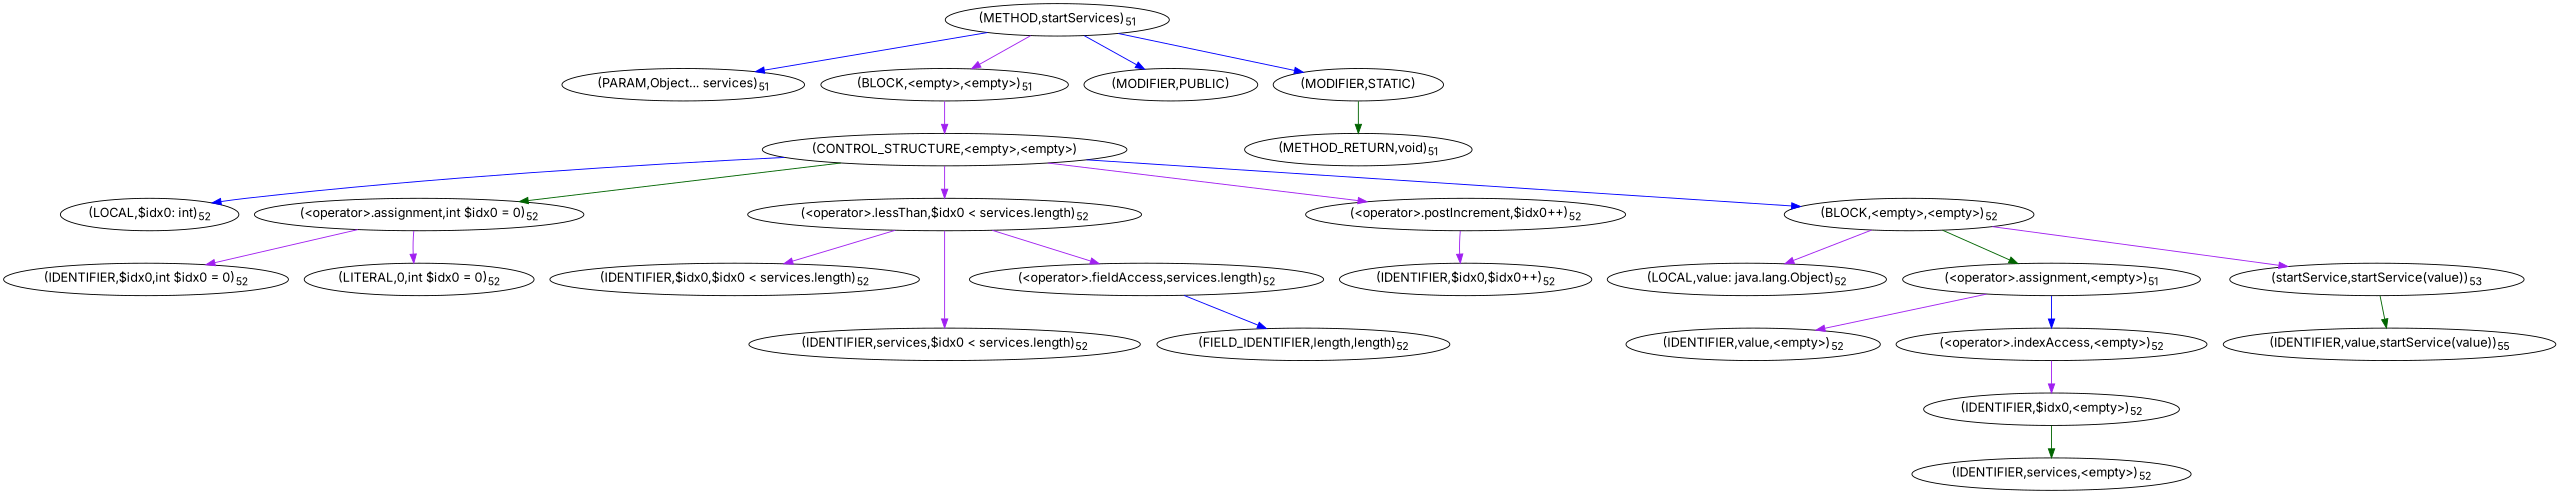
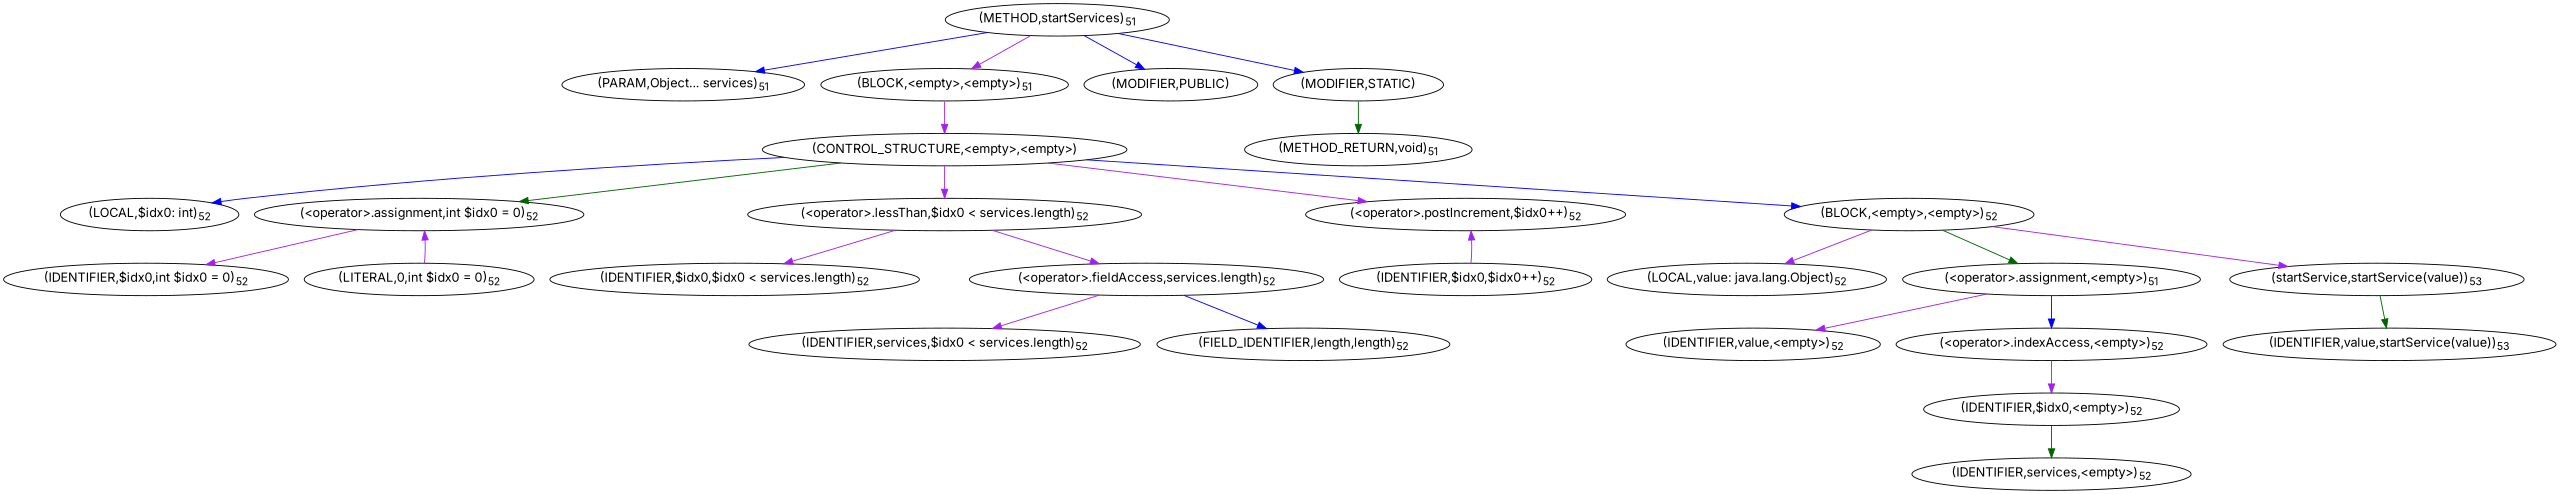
(413, 243) -> (425, 252)
(1460, 243) -> (1472, 252)
(945, 275) -> (1050, 310)
(2504, 343) -> (2504, 343)
